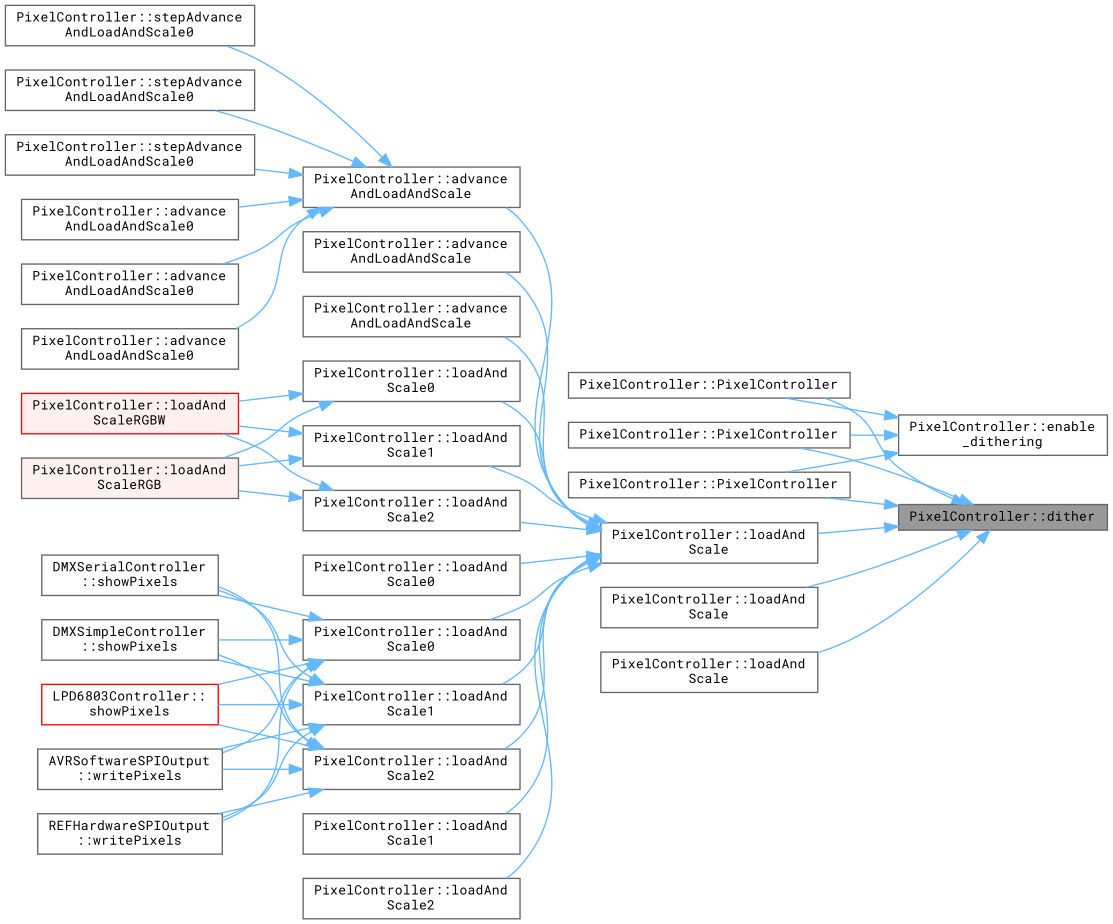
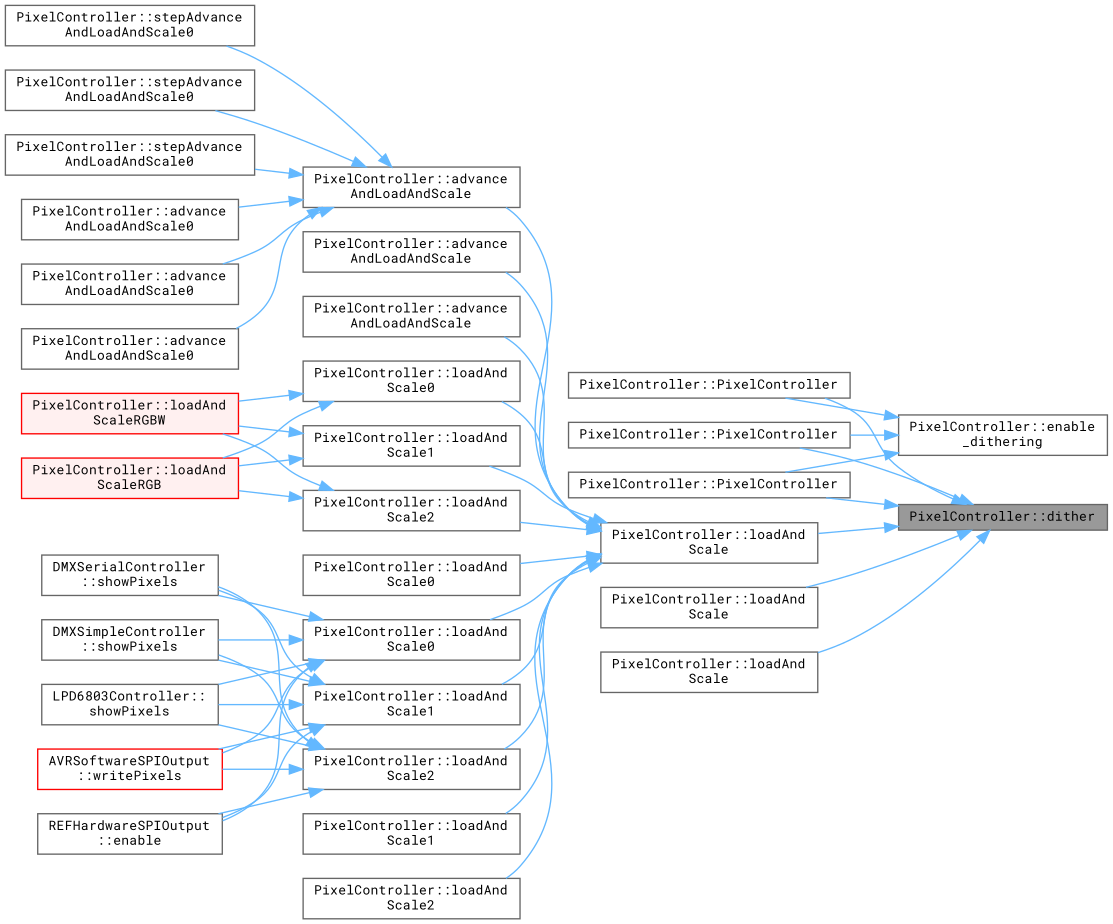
(130, 478) -> (130, 478)
(130, 705) -> (130, 705)
(130, 769) -> (130, 769)
(130, 834) -> (130, 834)
